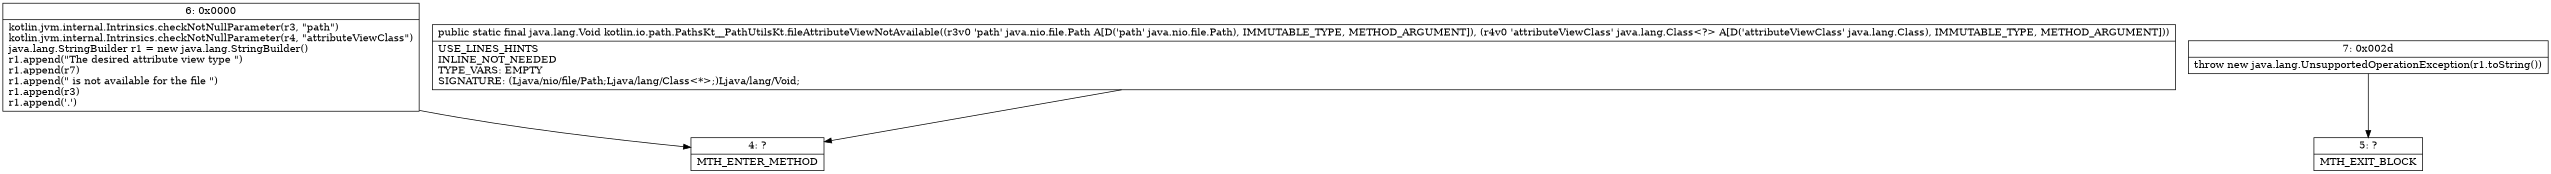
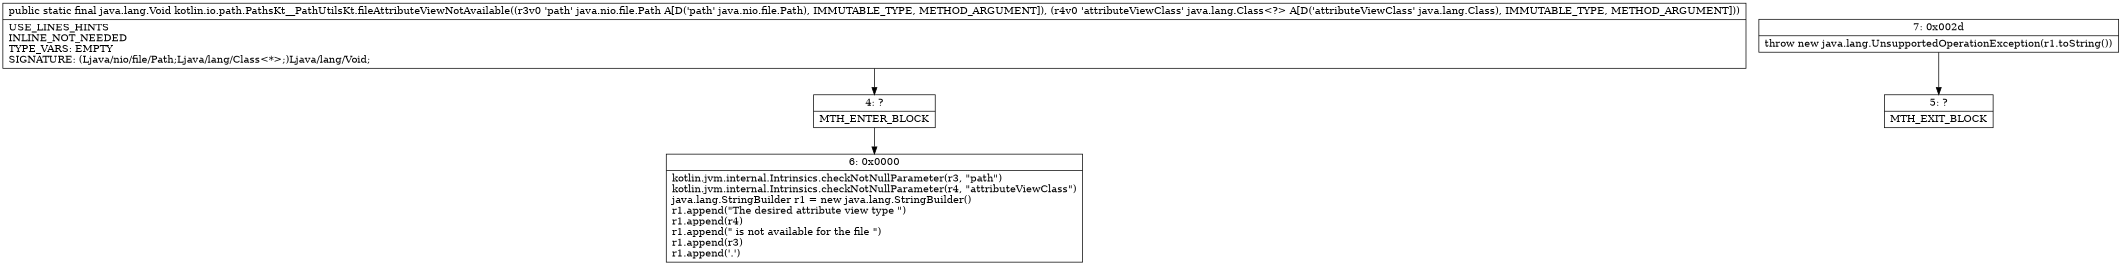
(44, 70) -> (708, 221)
(551, 131) -> (874, 137)
(757, 162) -> (874, 119)
